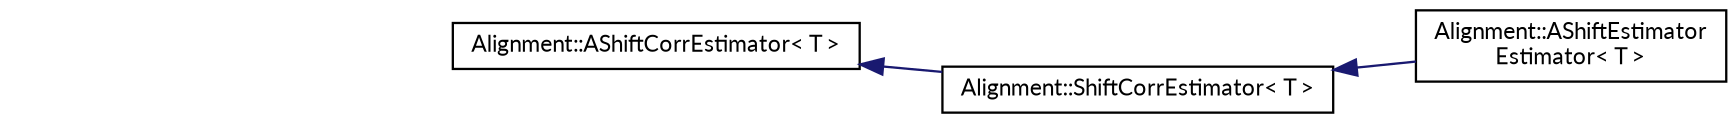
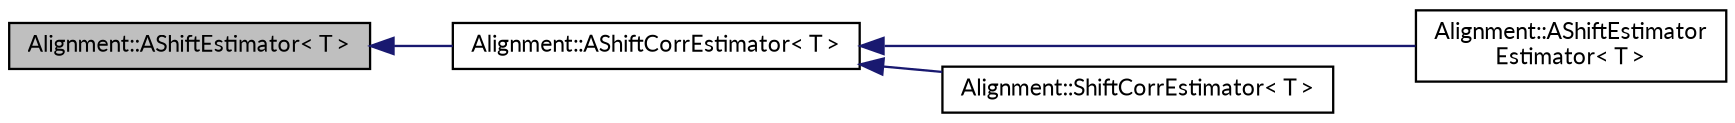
none -> (190, 46)
(1386, 65) -> (1150, 46)
